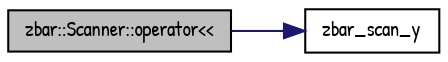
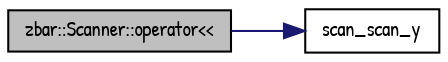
(372, 31) -> (372, 31)
